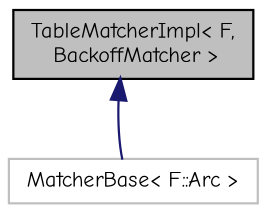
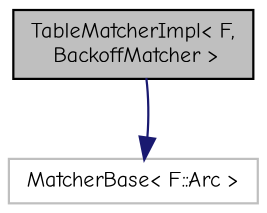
(119, 130) -> (148, 108)
